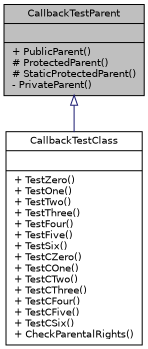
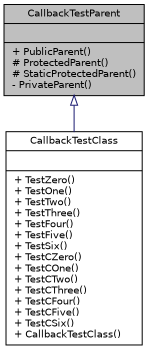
(74, 334) -> (68, 334)
